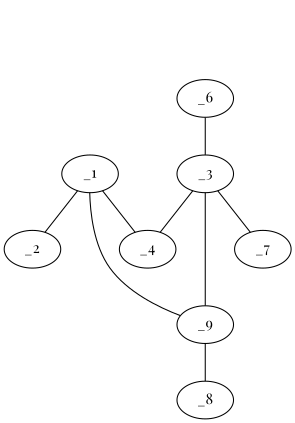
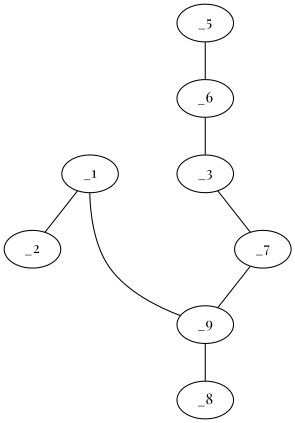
none -> (205, 23)
(148, 249) -> none
(205, 249) -> (234, 287)
